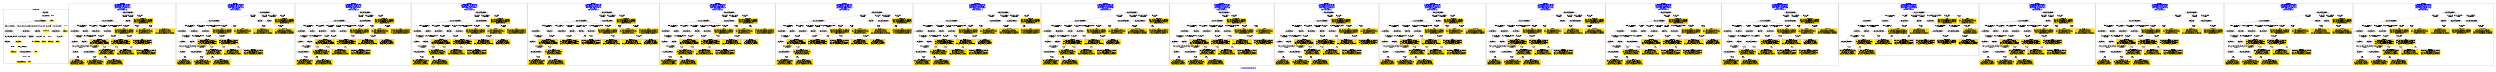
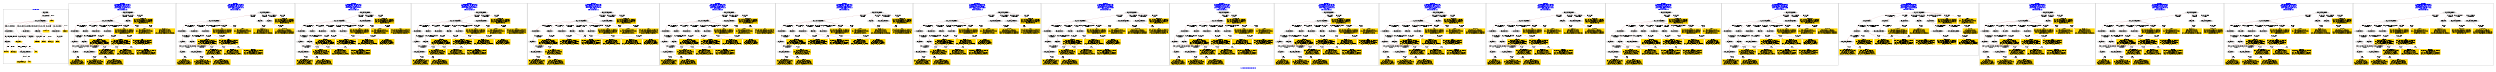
(31, 44) -> (28, 47)
none -> (6, 52)
(13, 52) -> (13, 52)
